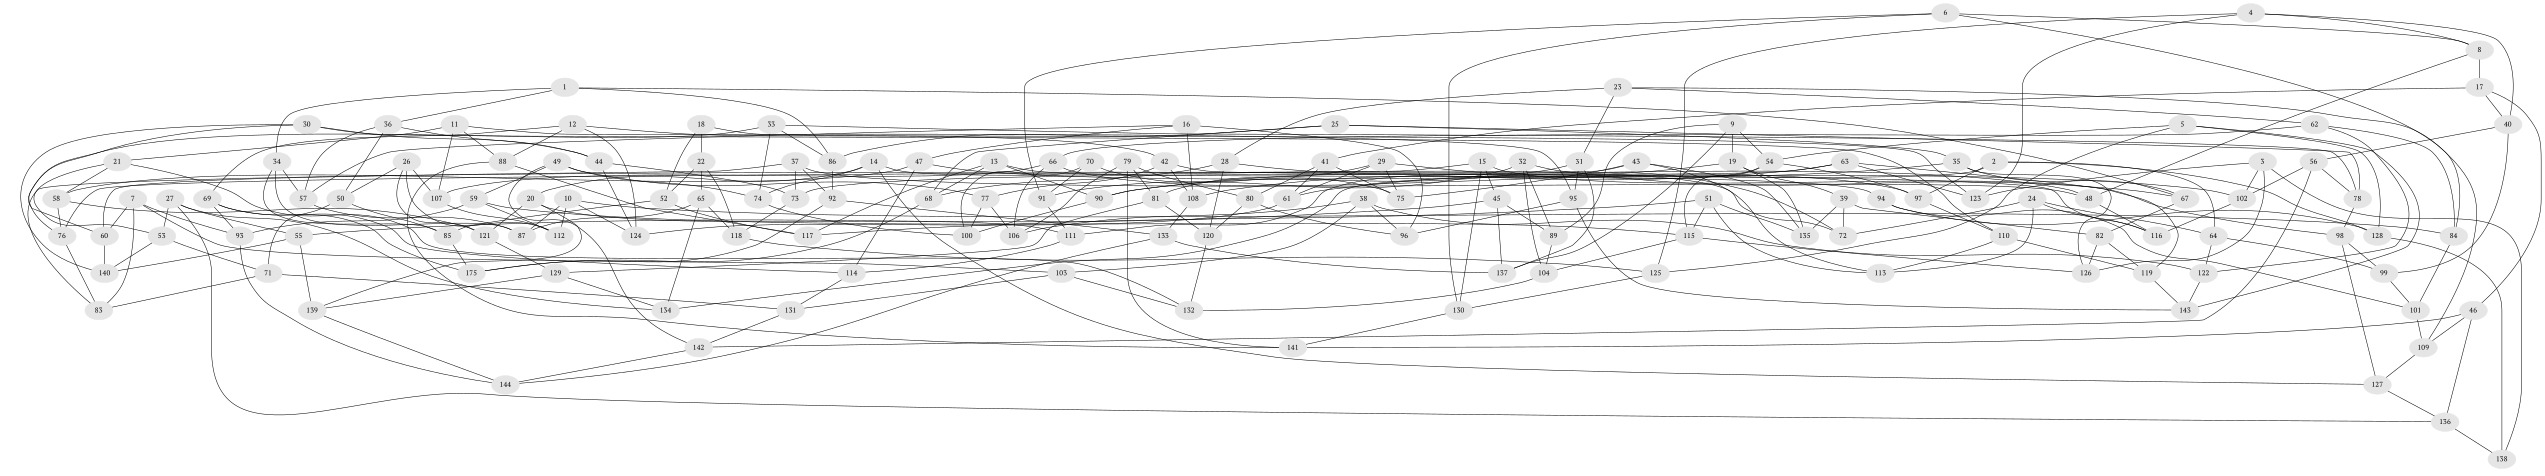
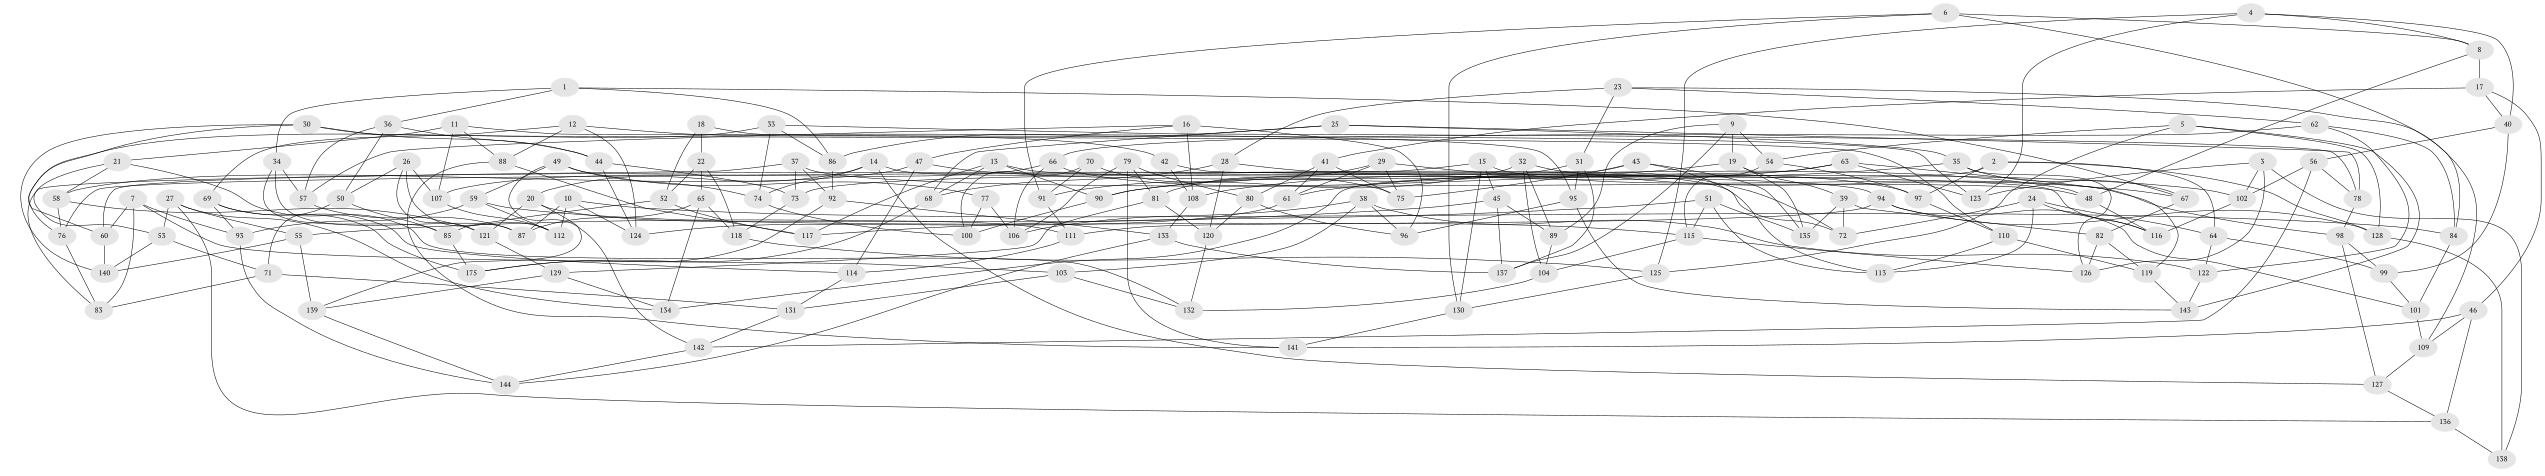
(1077, 183) -> none
(1318, 198) -> (1675, 219)
